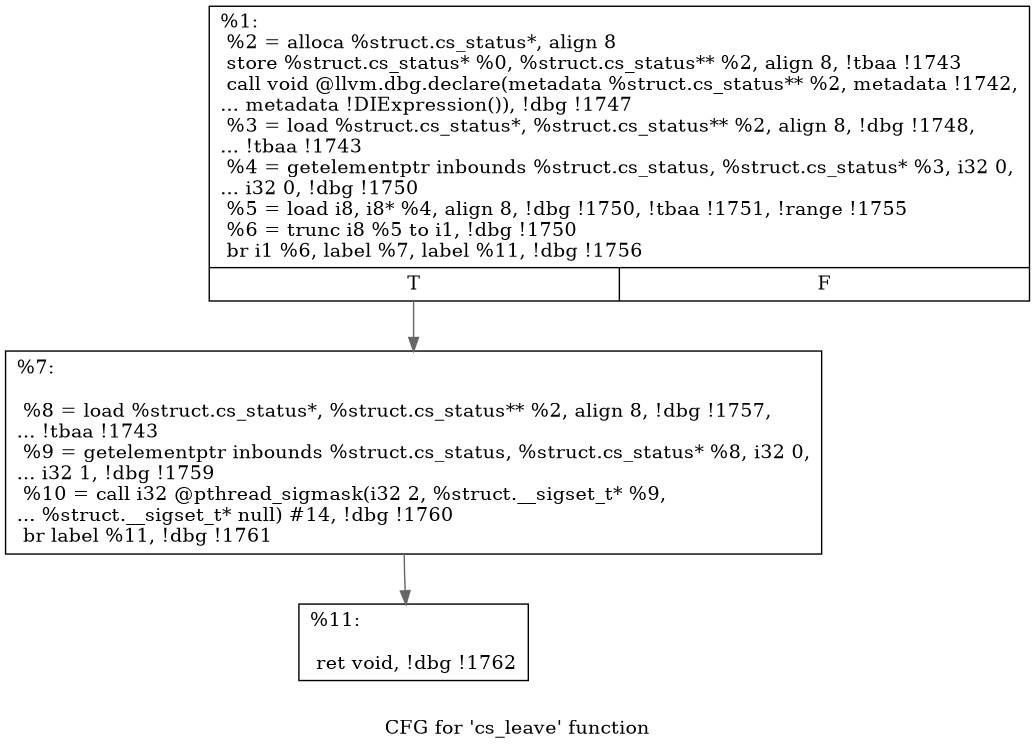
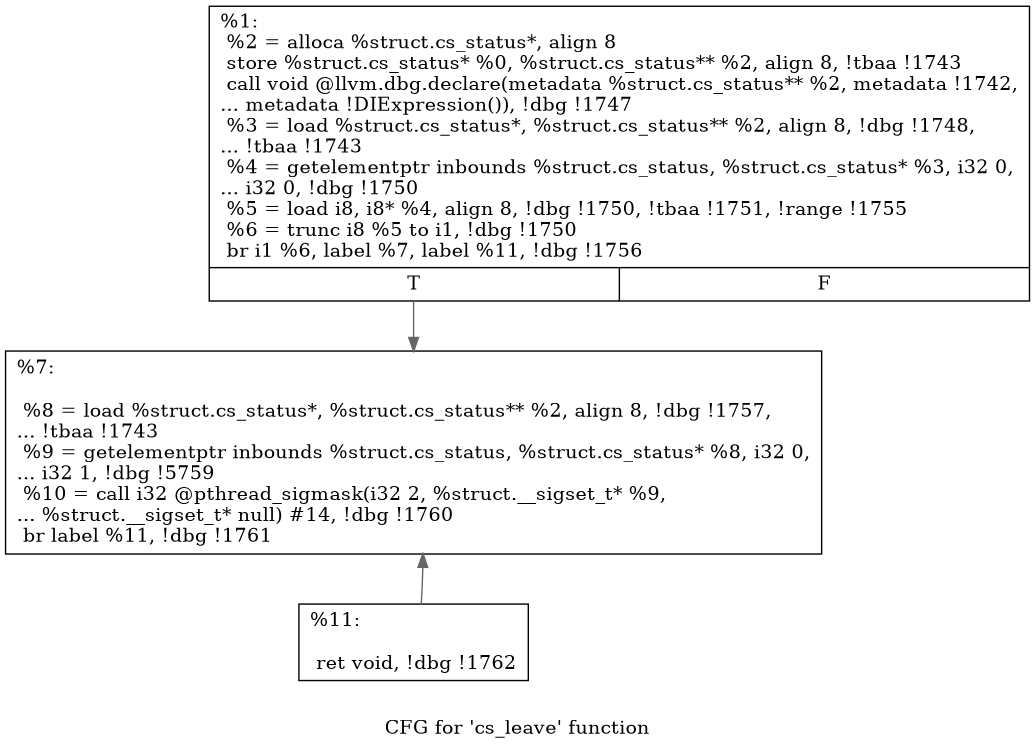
(116, 473) -> (116, 473)
(405, 572) -> (422, 586)
